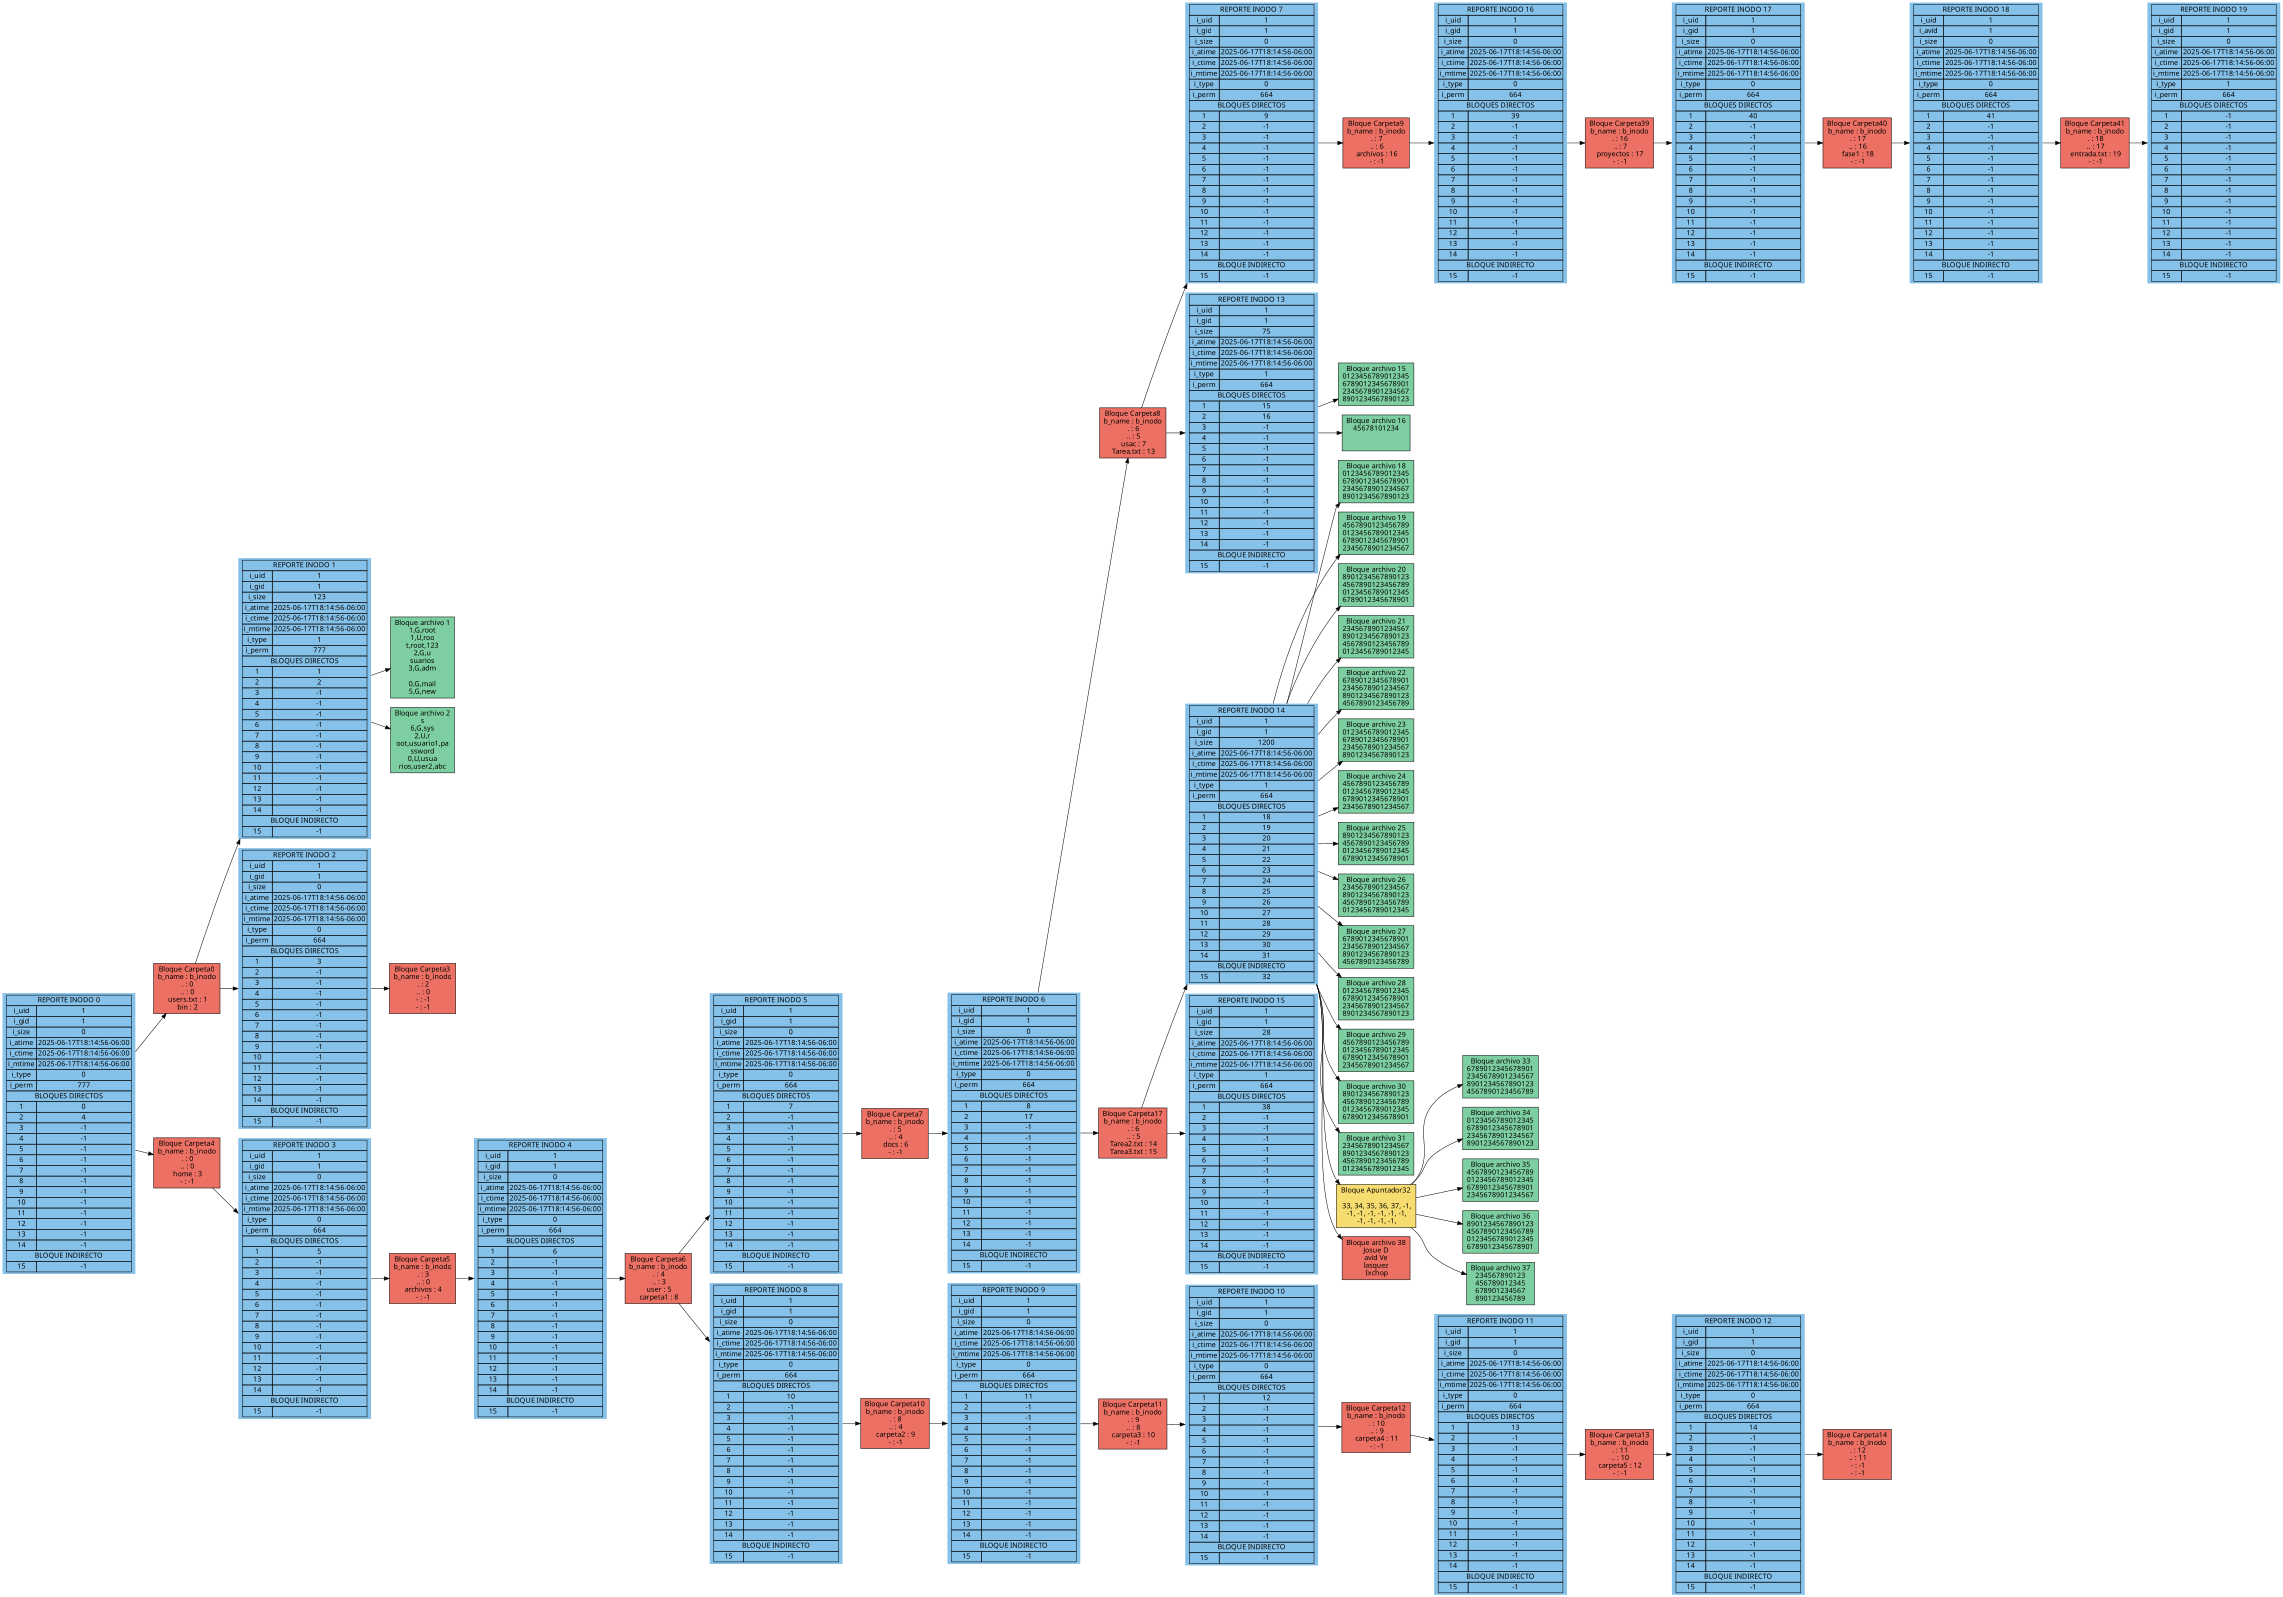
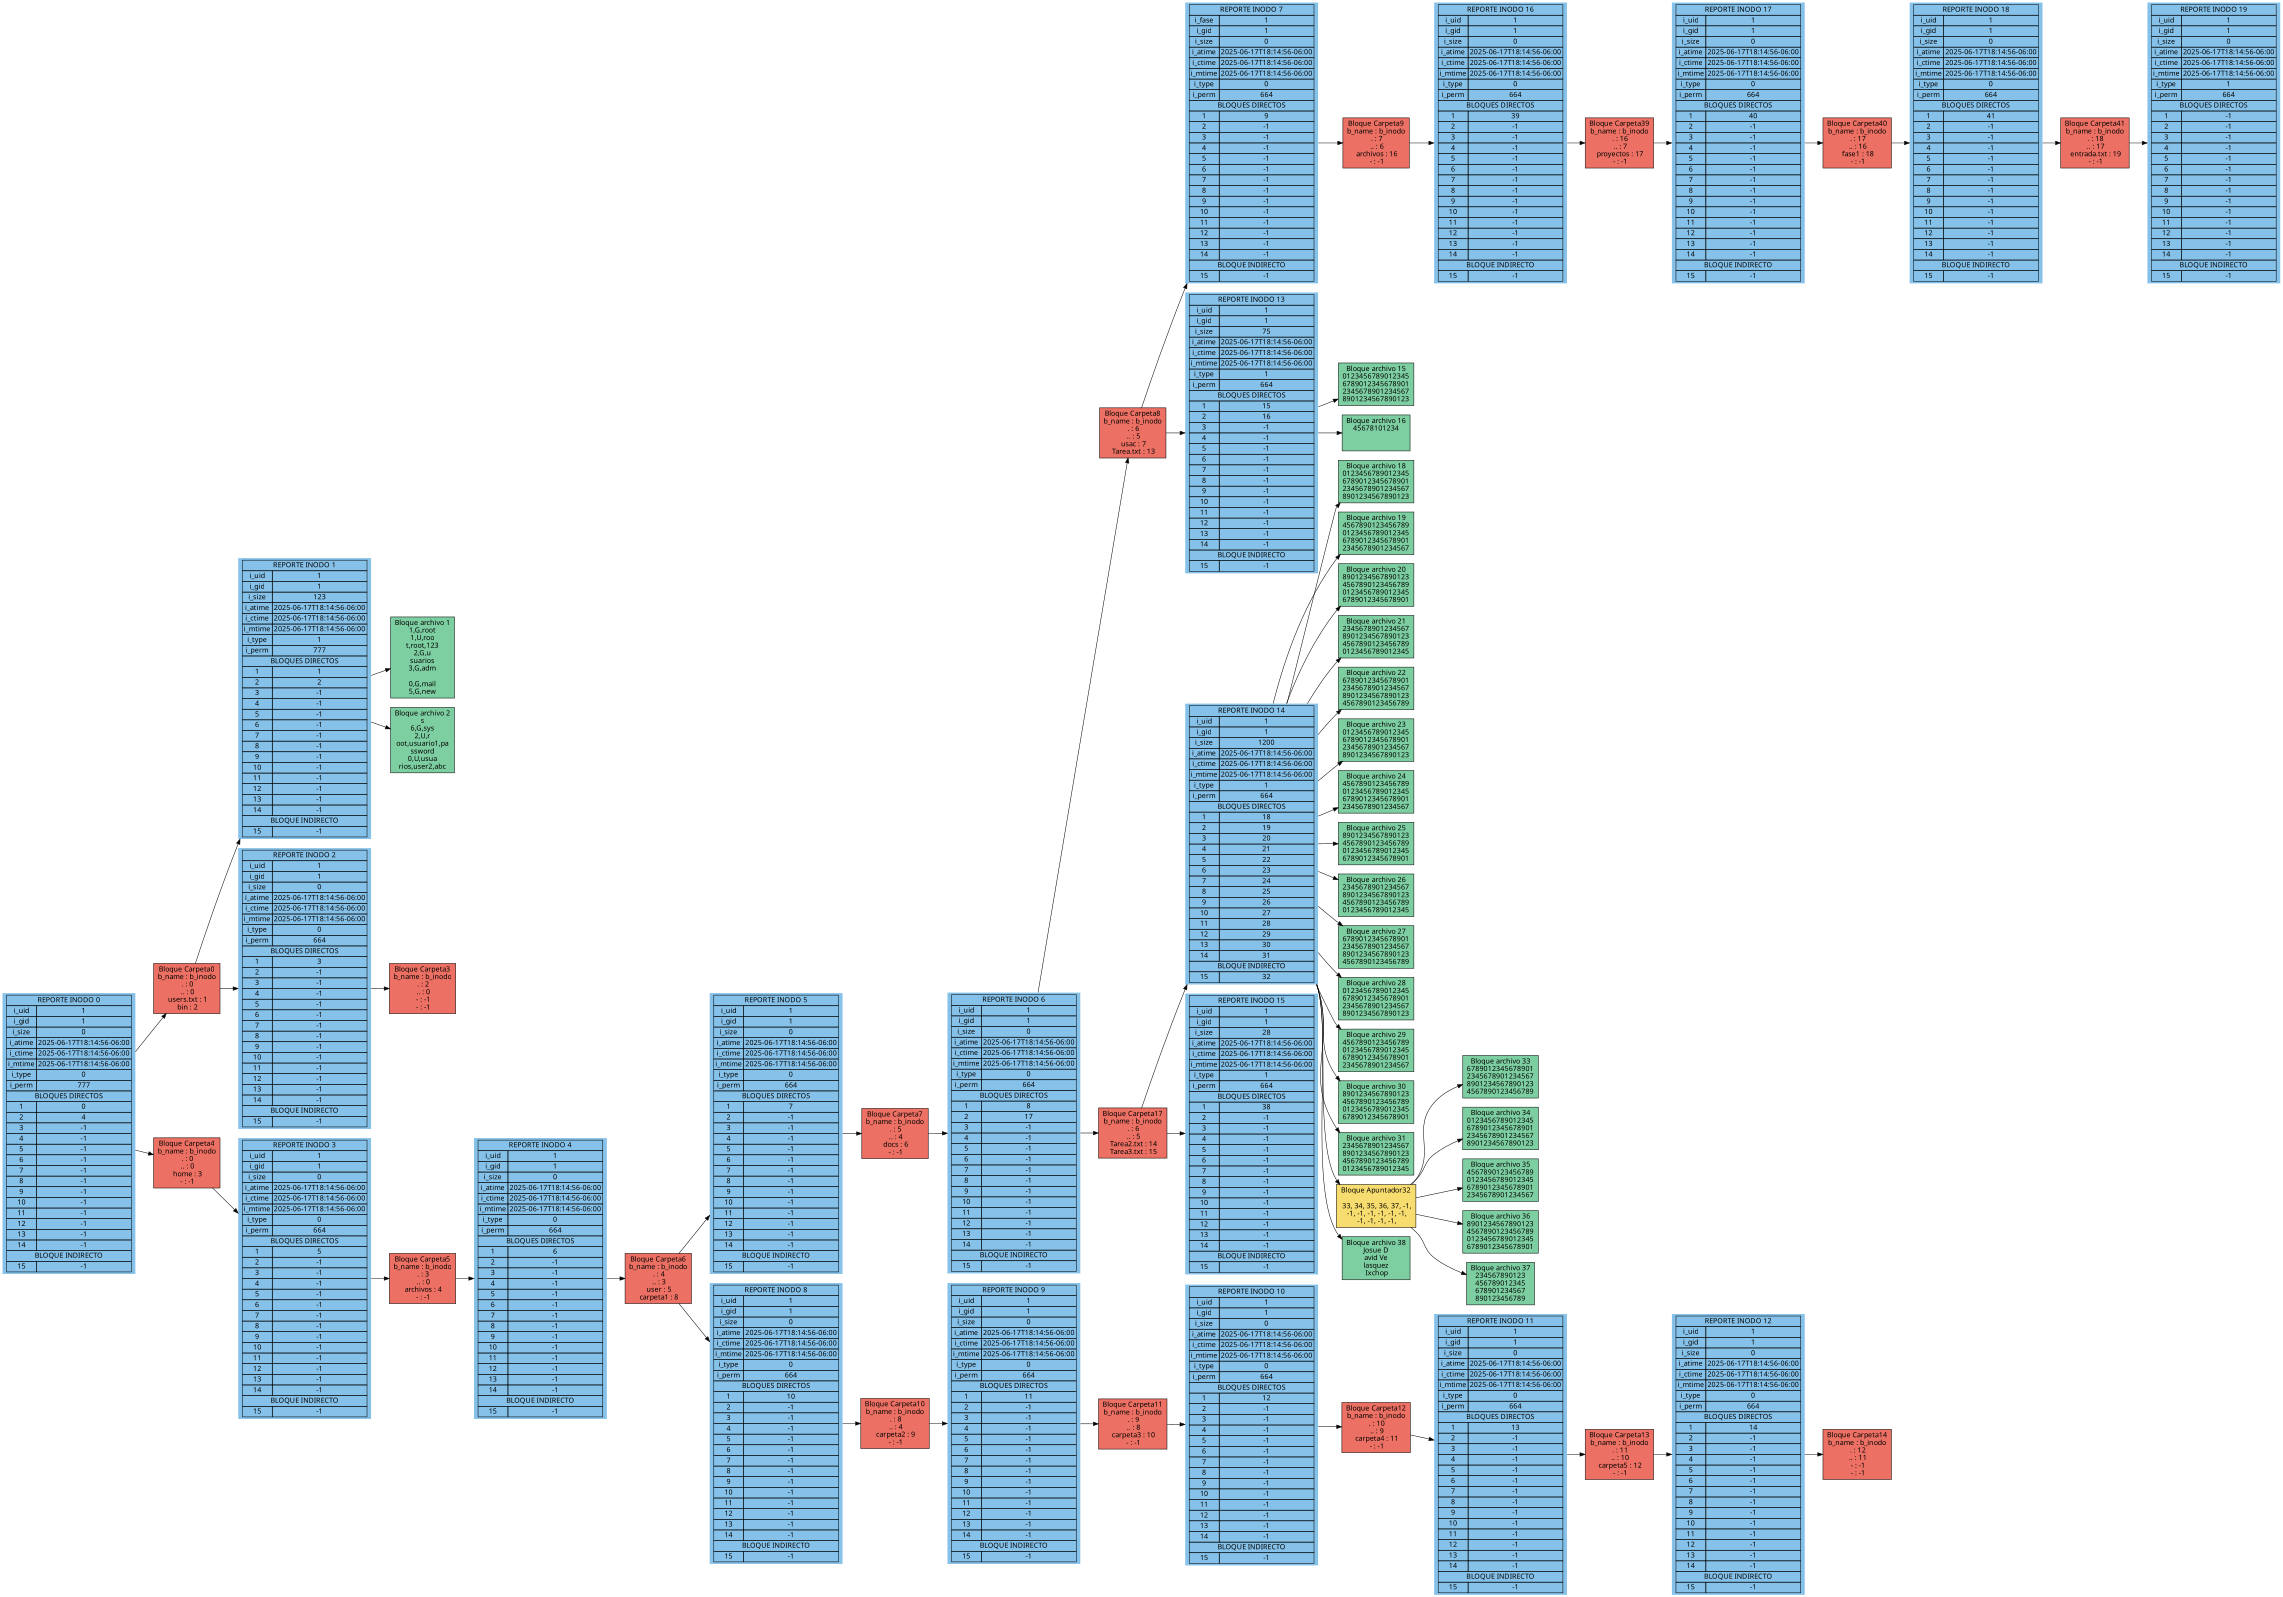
(1204, 20) -> (1204, 20)
(1929, 31) -> (1929, 31)
(1376, 1258) -> (1376, 1258)
